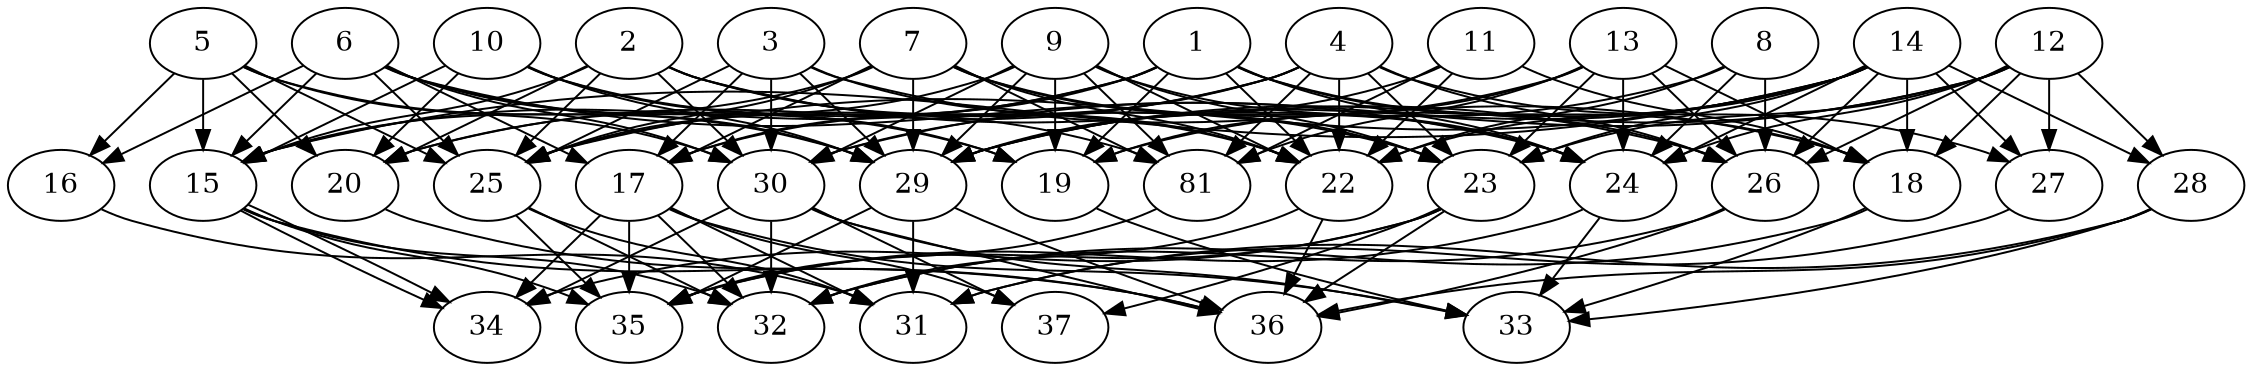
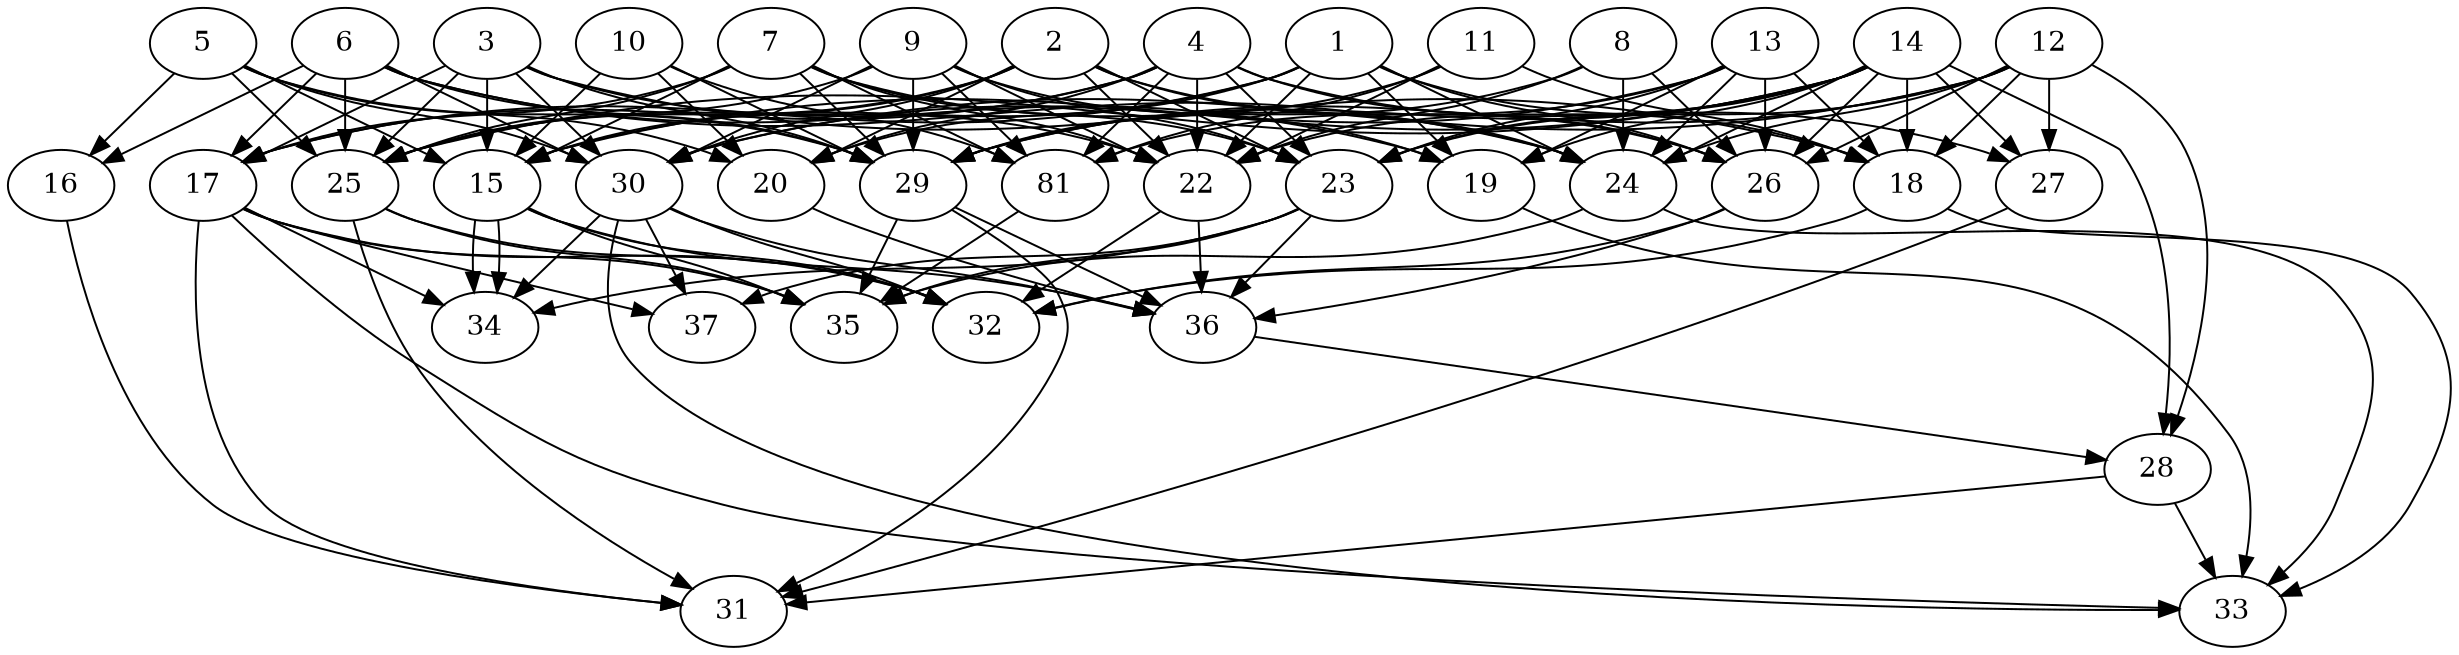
(283, 106) -> (487, 105)
(761, 114) -> none
(1329, 114) -> (1329, 114)
(1603, 276) -> (1671, 397)
